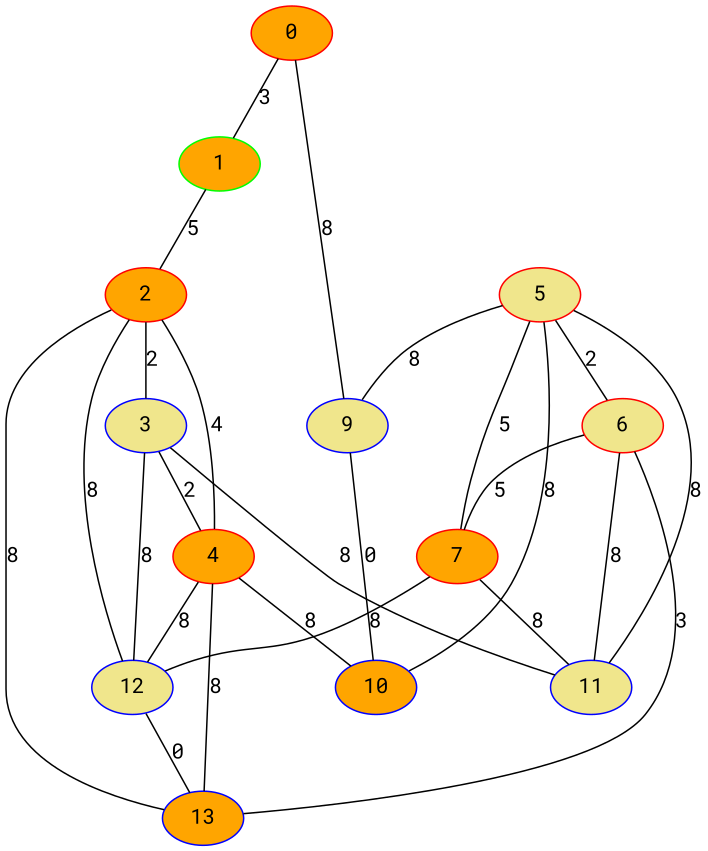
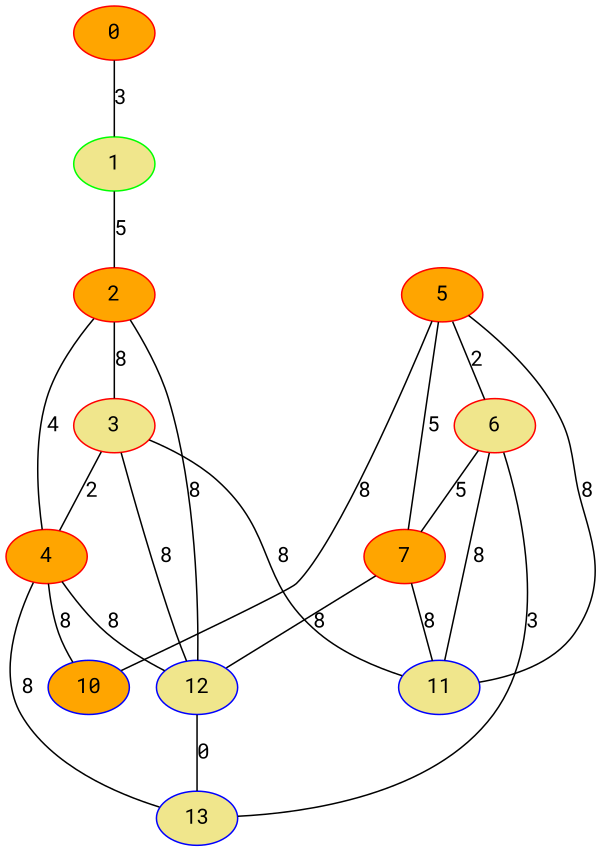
(220, 164) -> (114, 164)
(540, 295) -> (442, 295)
(153, 360) -> (121, 360)
(146, 426) -> (114, 426)
(347, 426) -> none
(6, 582) -> none
(203, 818) -> (197, 818)
